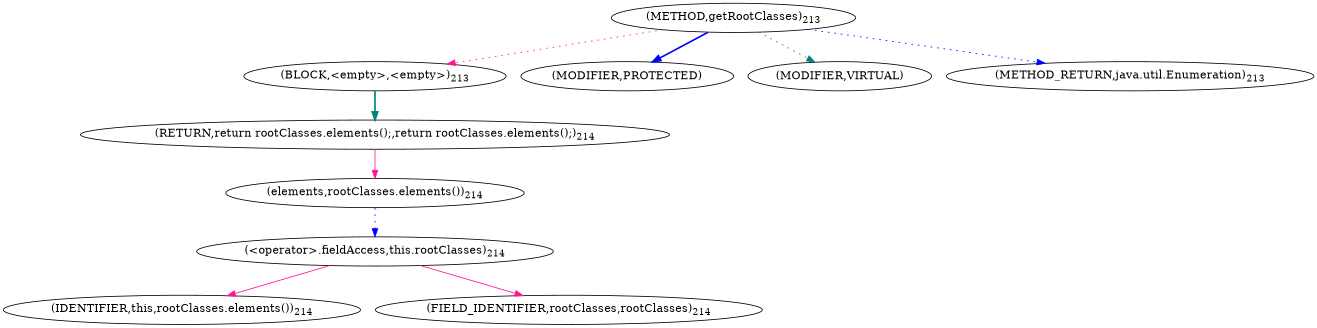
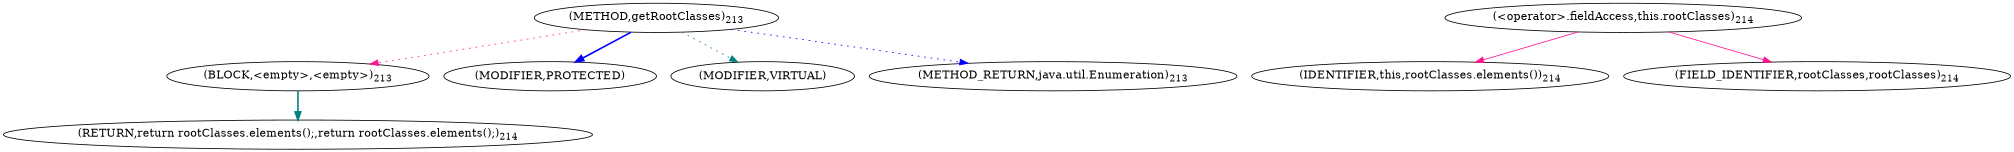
(375, 193) -> none
